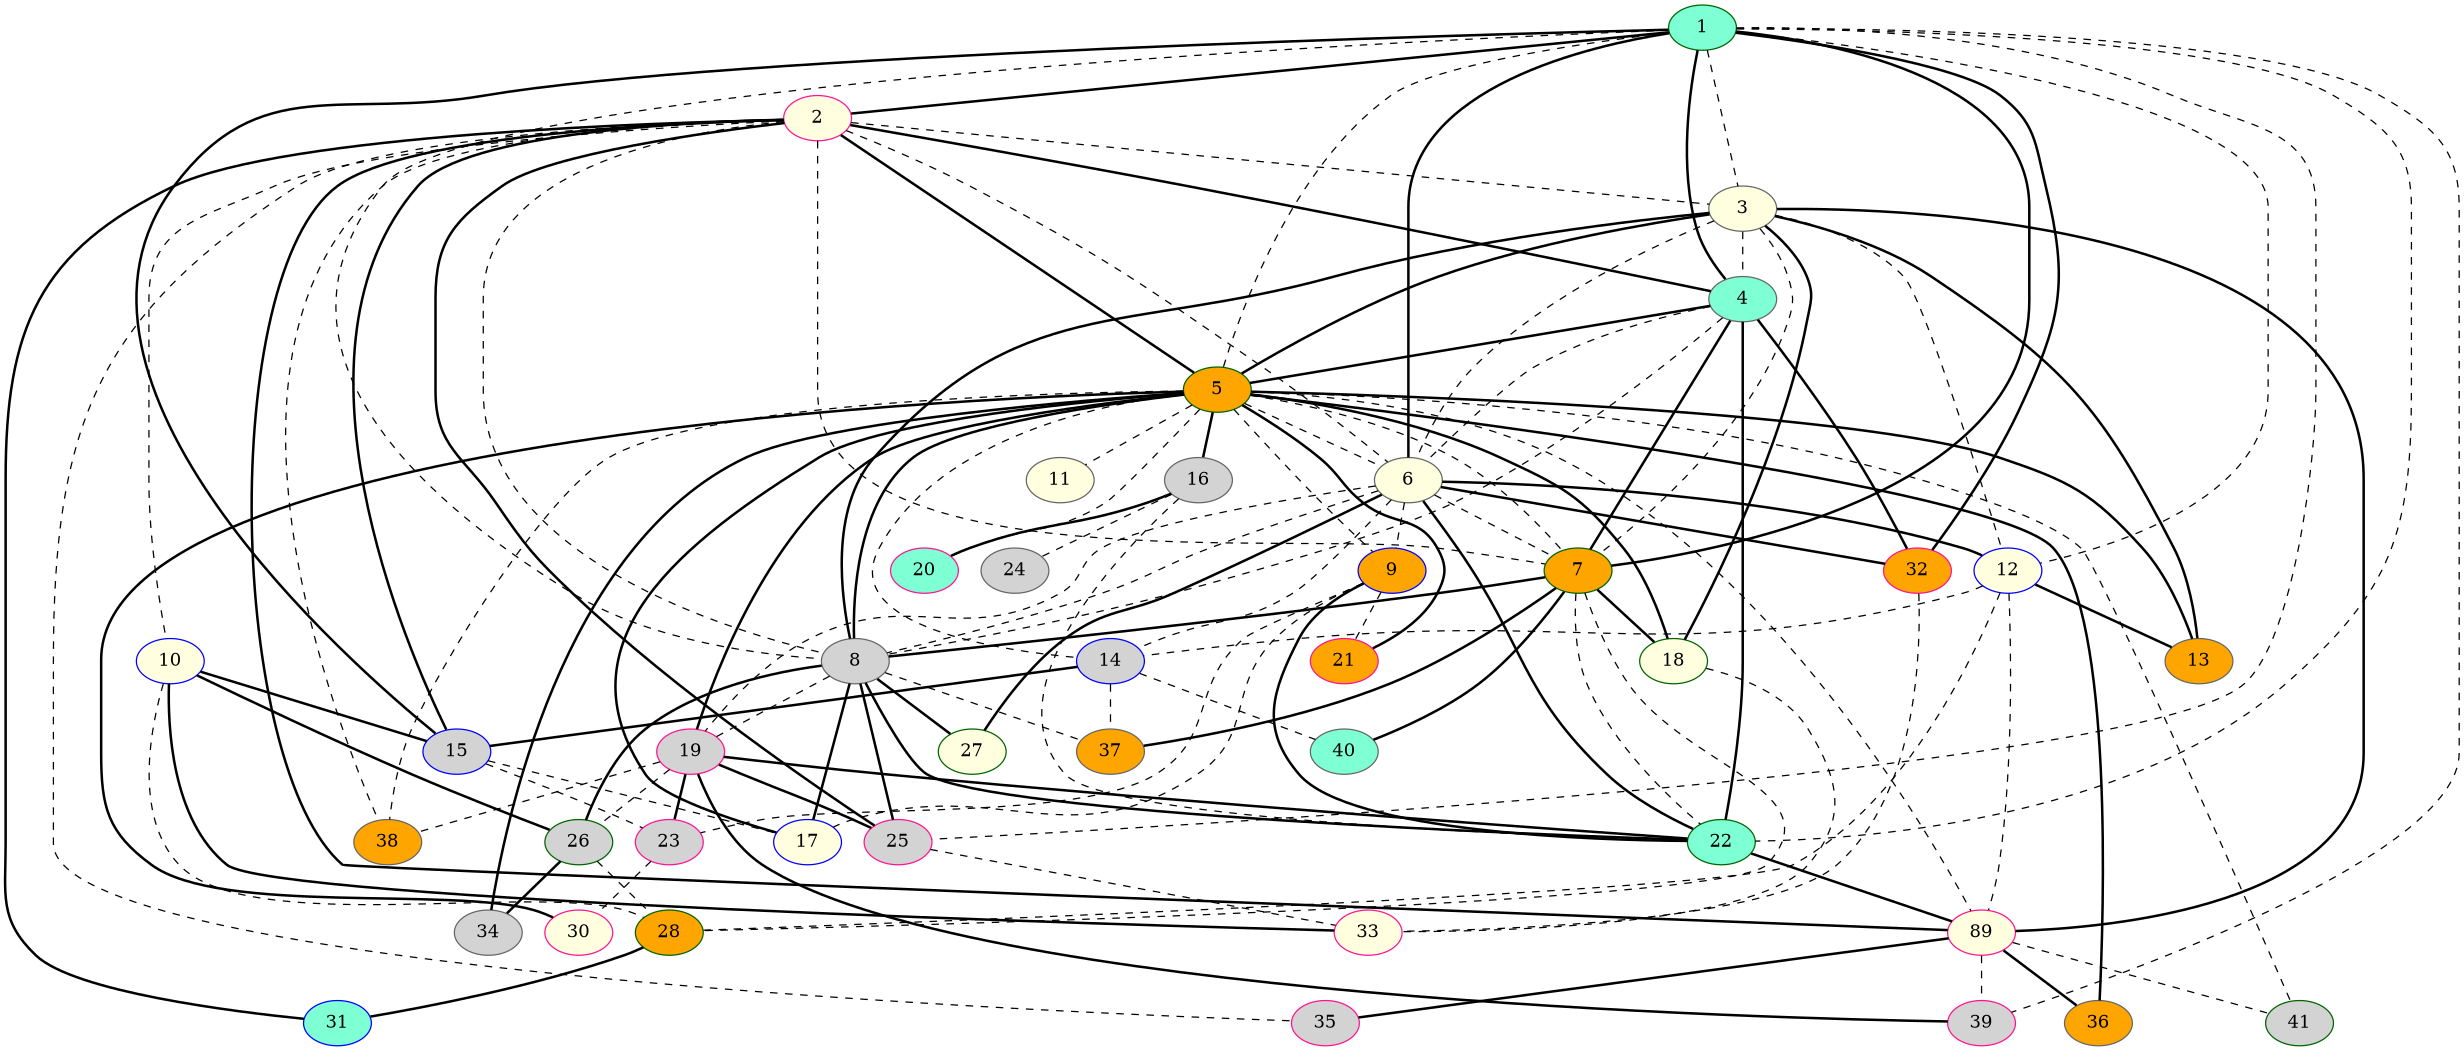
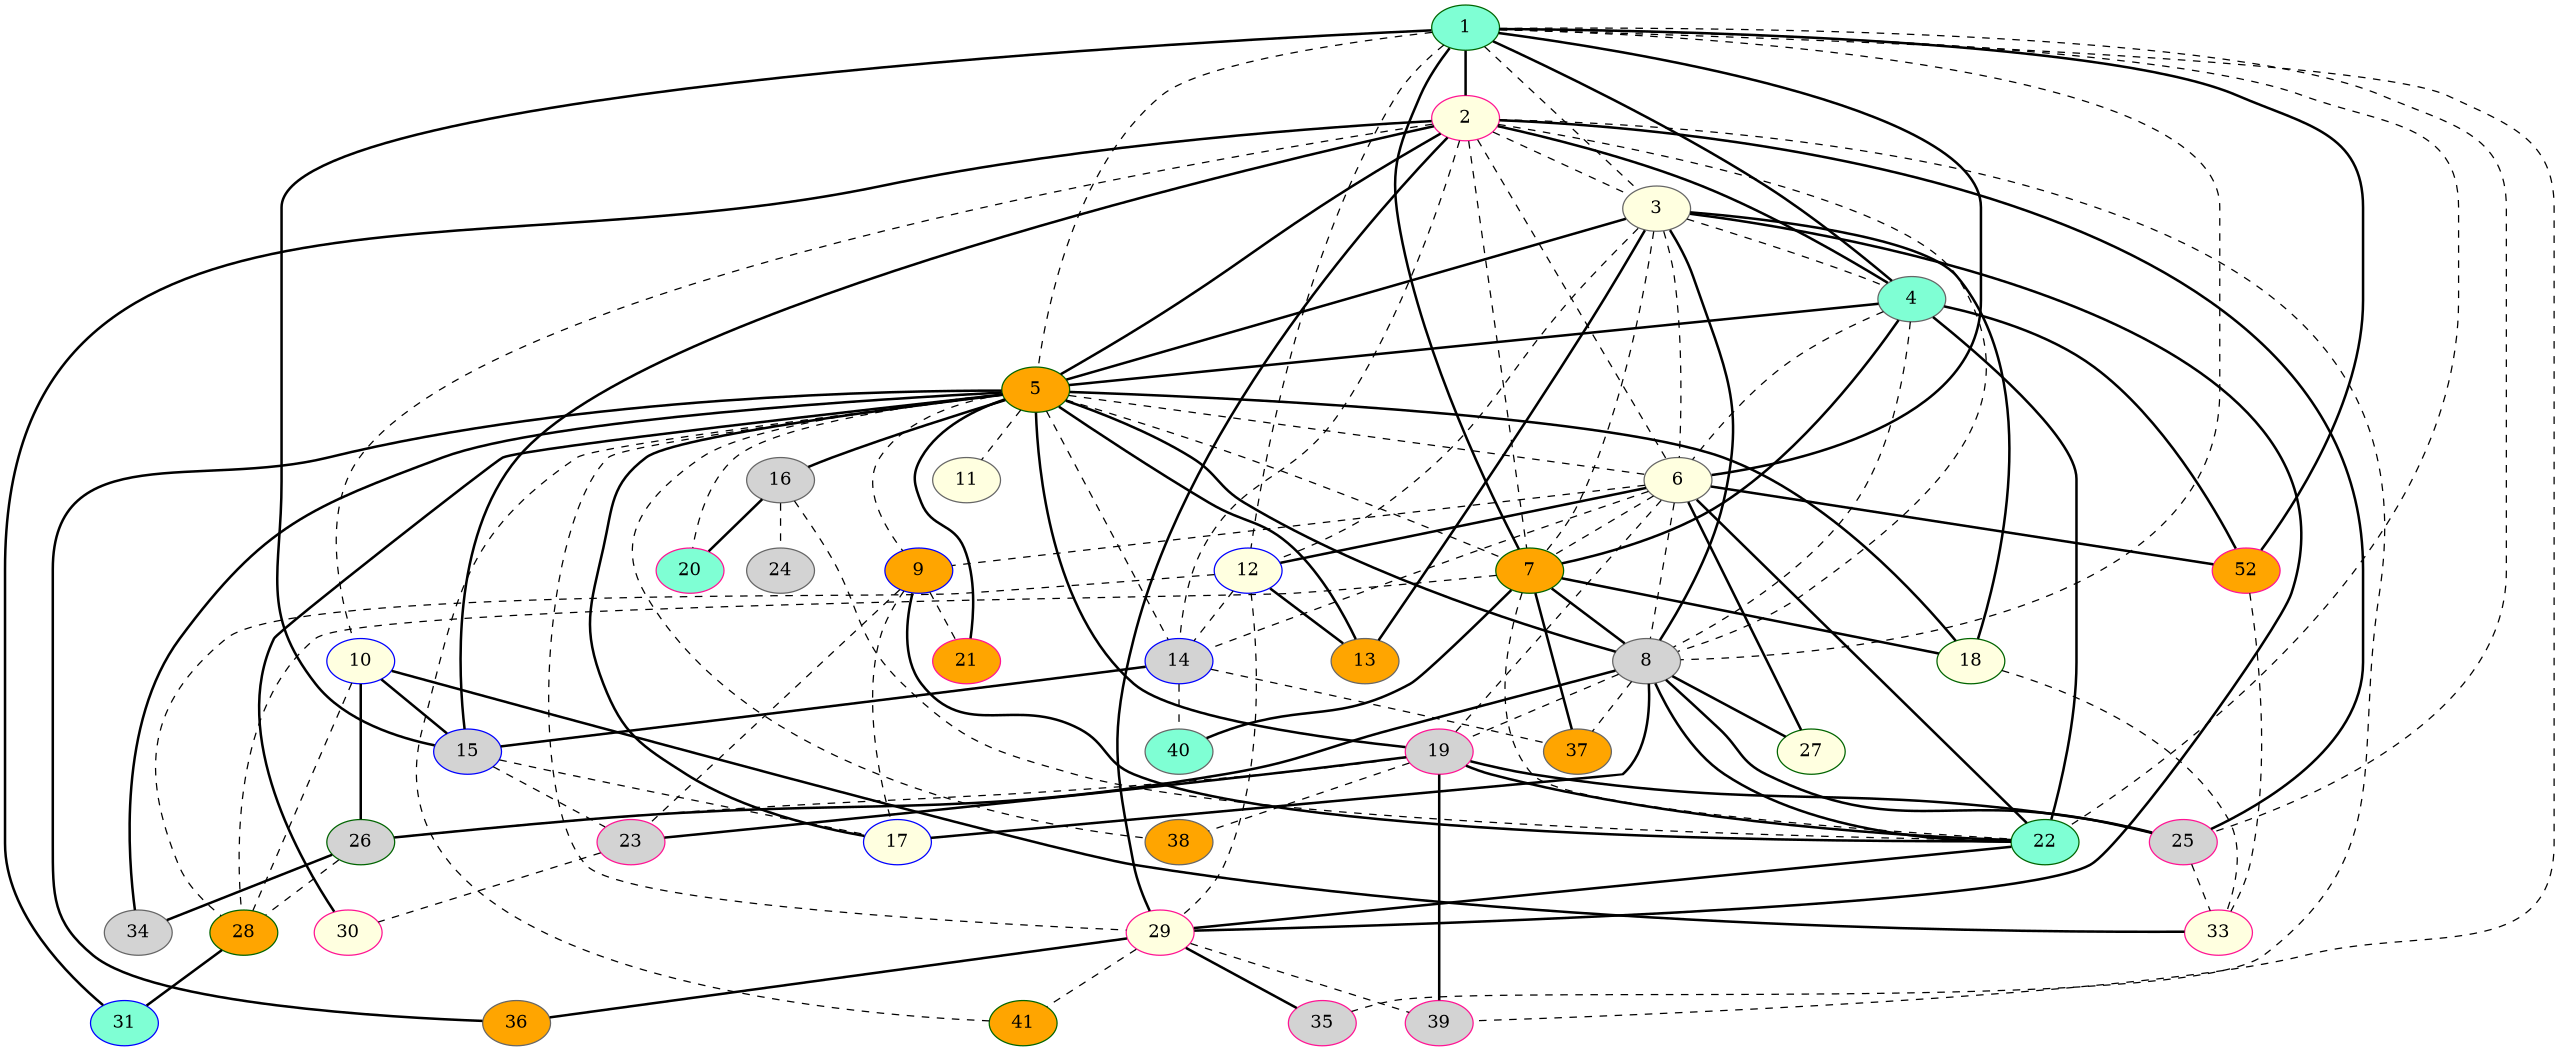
(312, 295) -> (1350, 396)
(1917, 571) -> (2246, 571)
(1982, 933) -> (1160, 933)
(2300, 1023) -> (1023, 1023)
